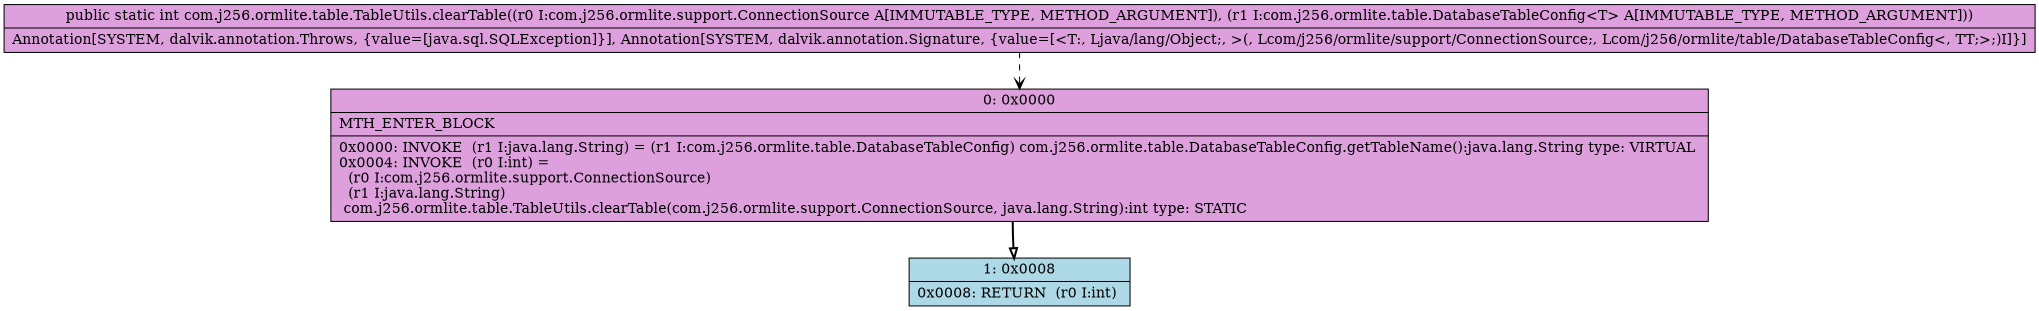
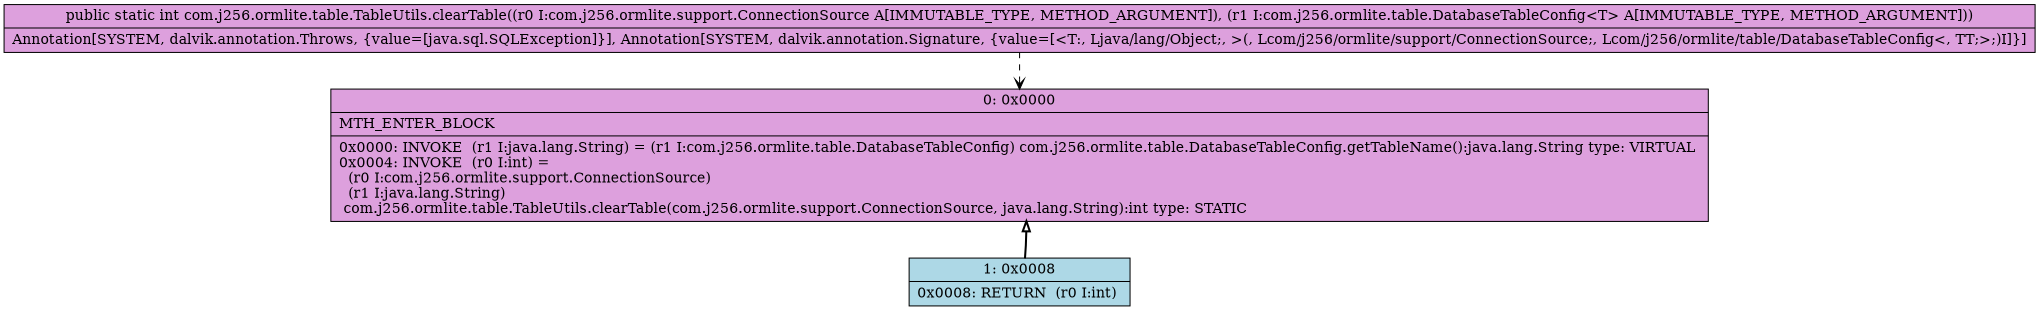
(1013, 235) -> (1026, 245)
